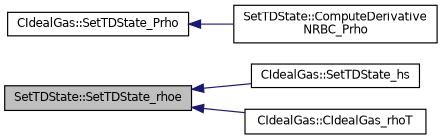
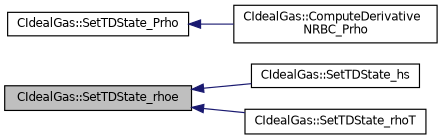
(335, 24) -> (335, 24)
(98, 98) -> (98, 98)
(335, 122) -> (335, 122)
